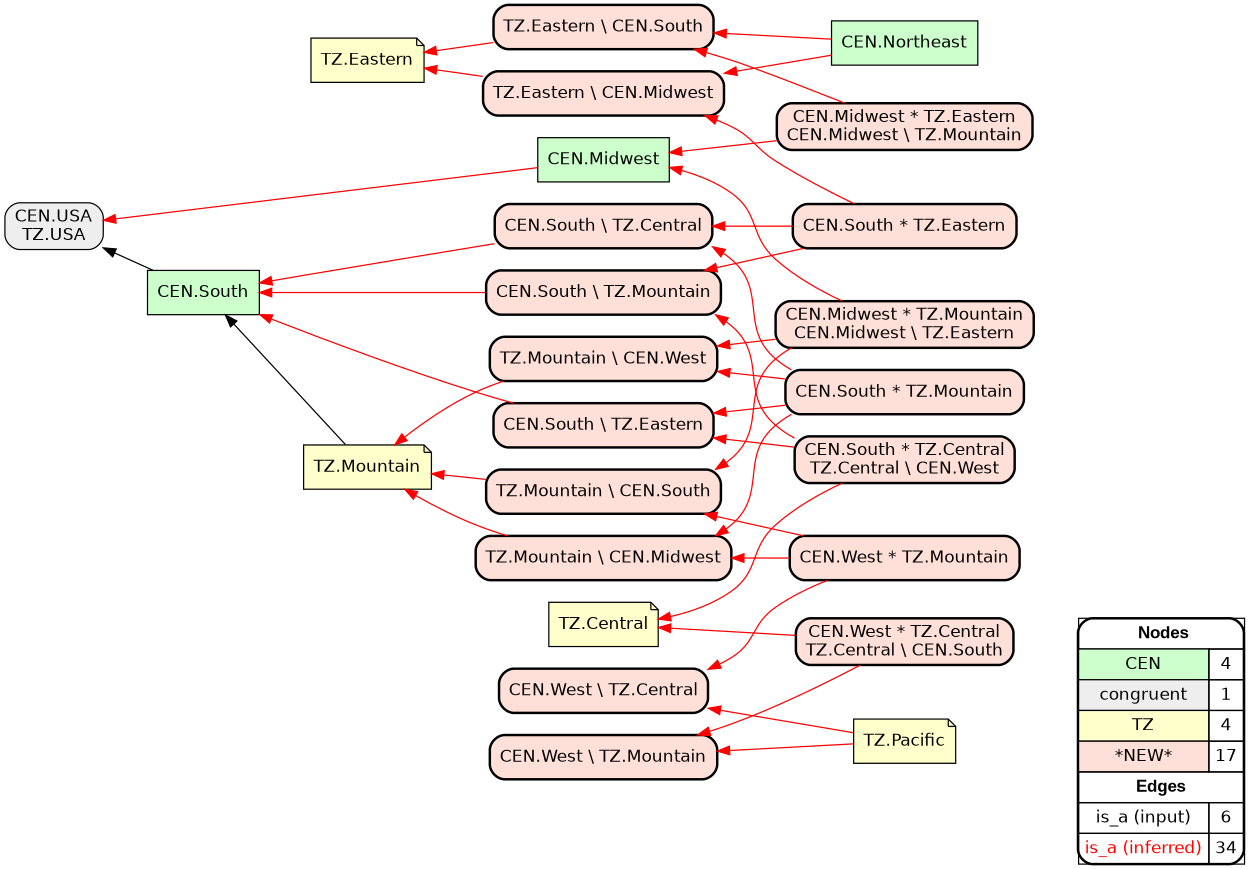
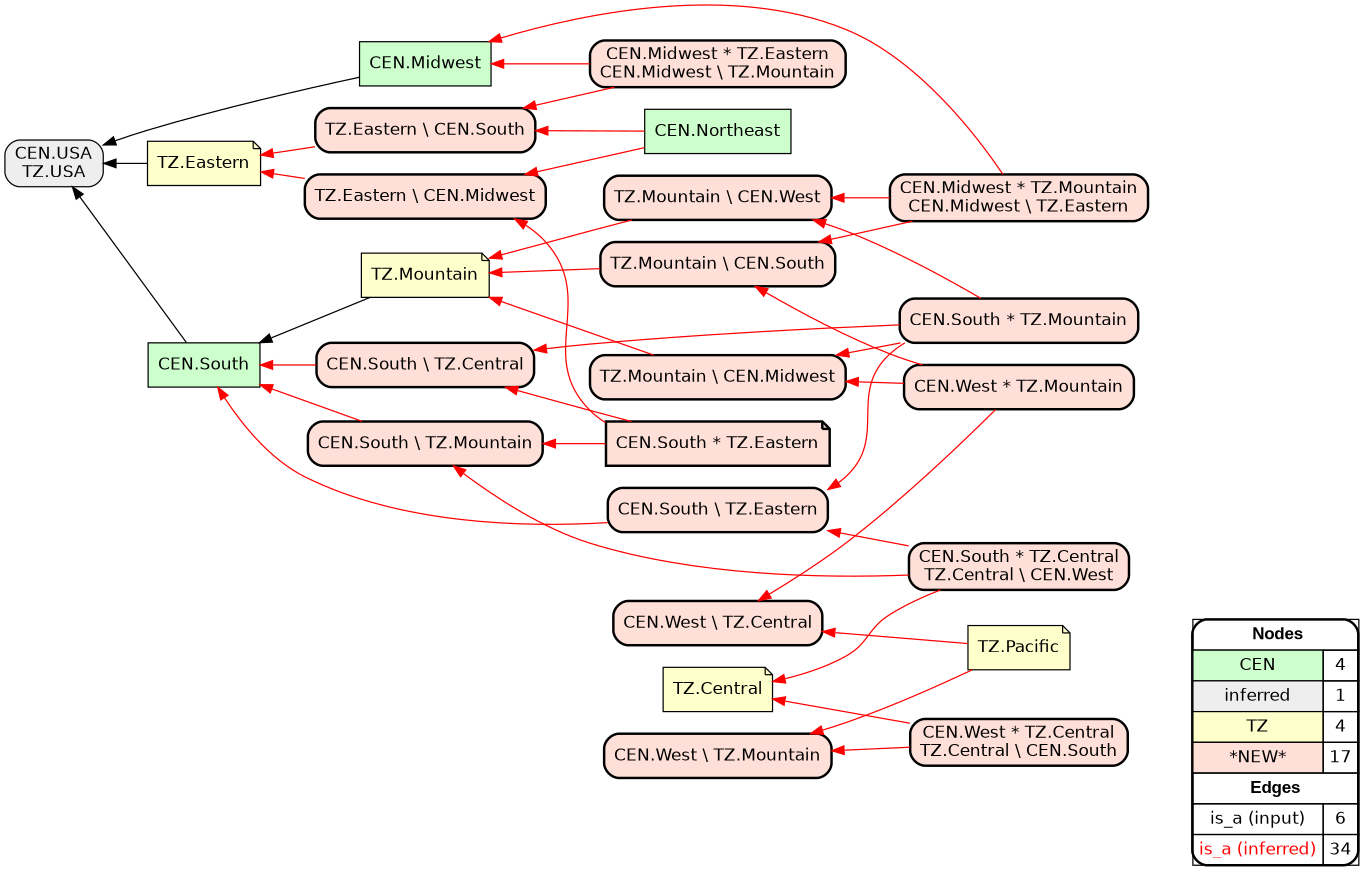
none -> (132, 163)
(327, 193) -> (236, 106)
(905, 226) -> (718, 444)
(1144, 694) -> (1258, 696)
